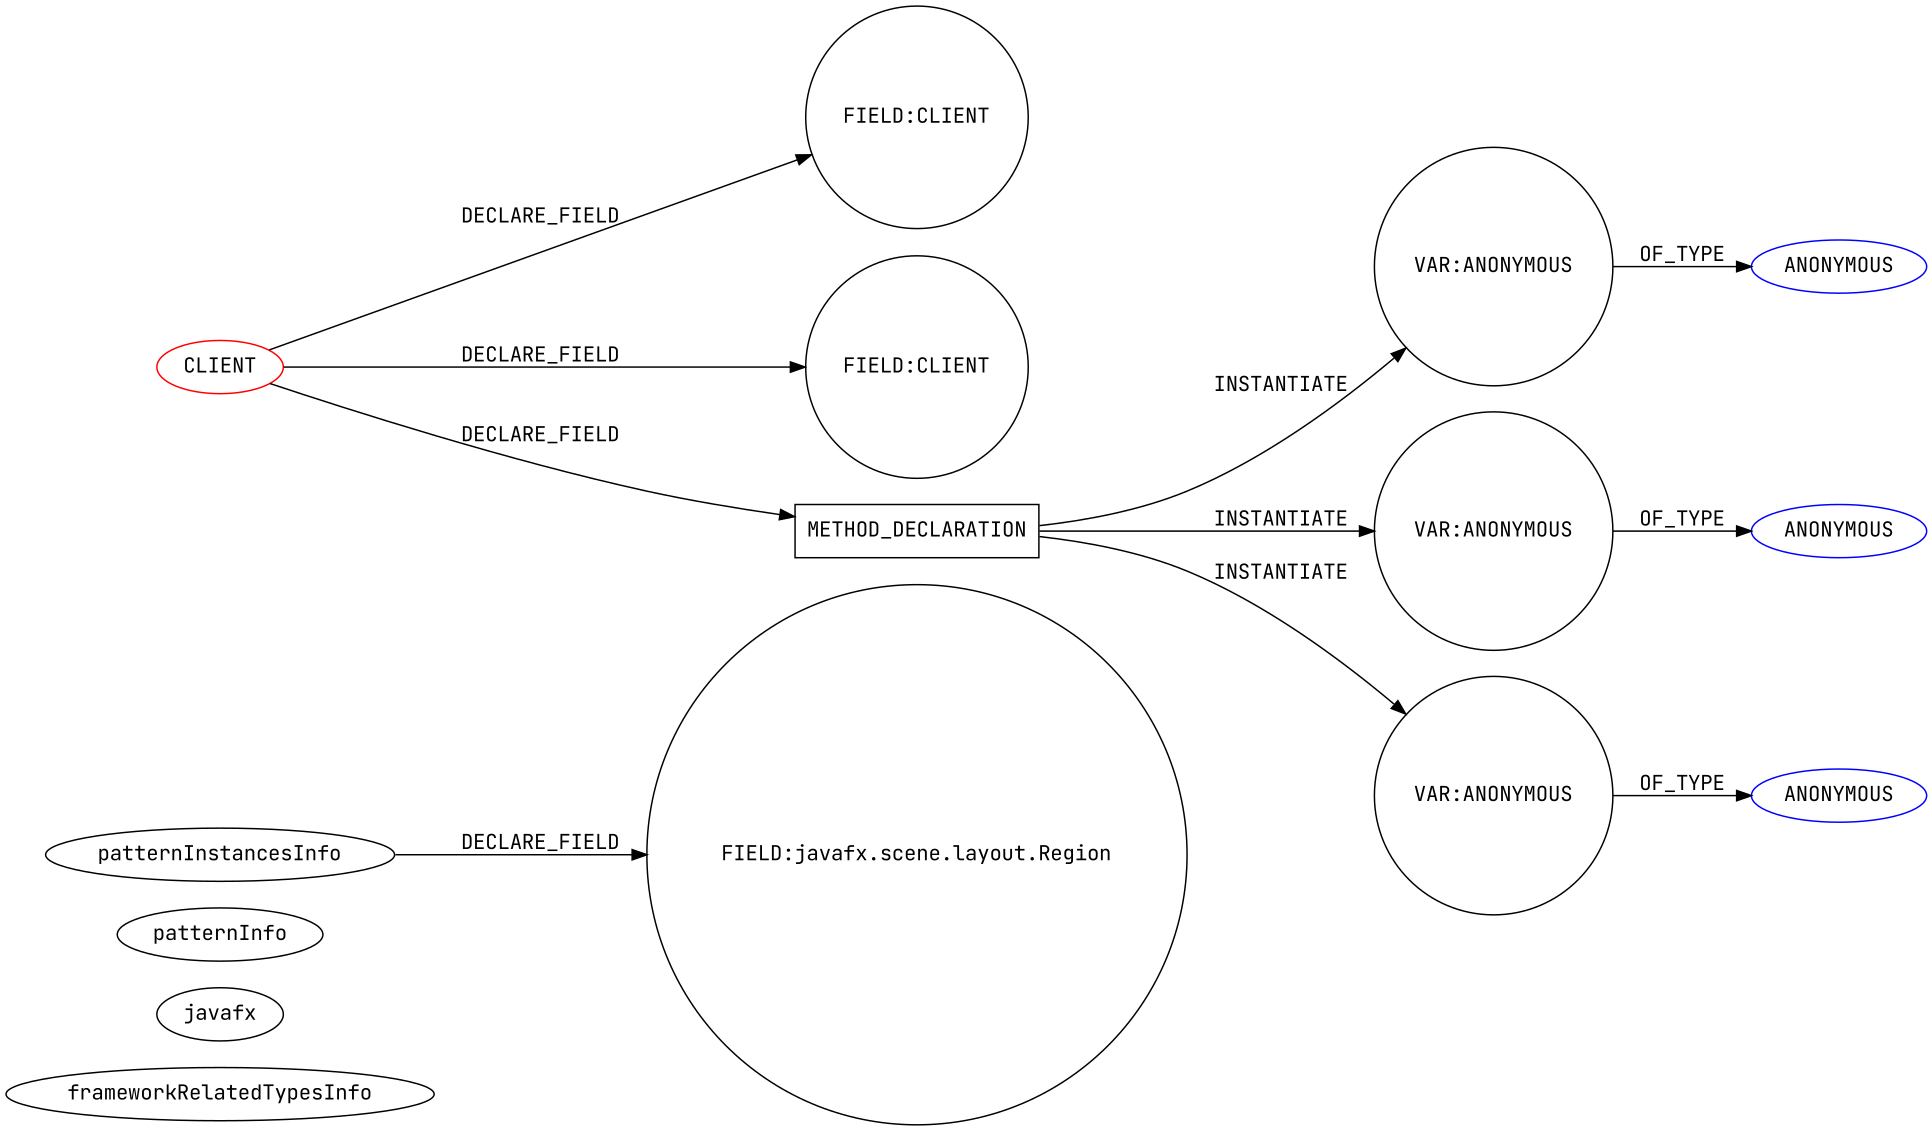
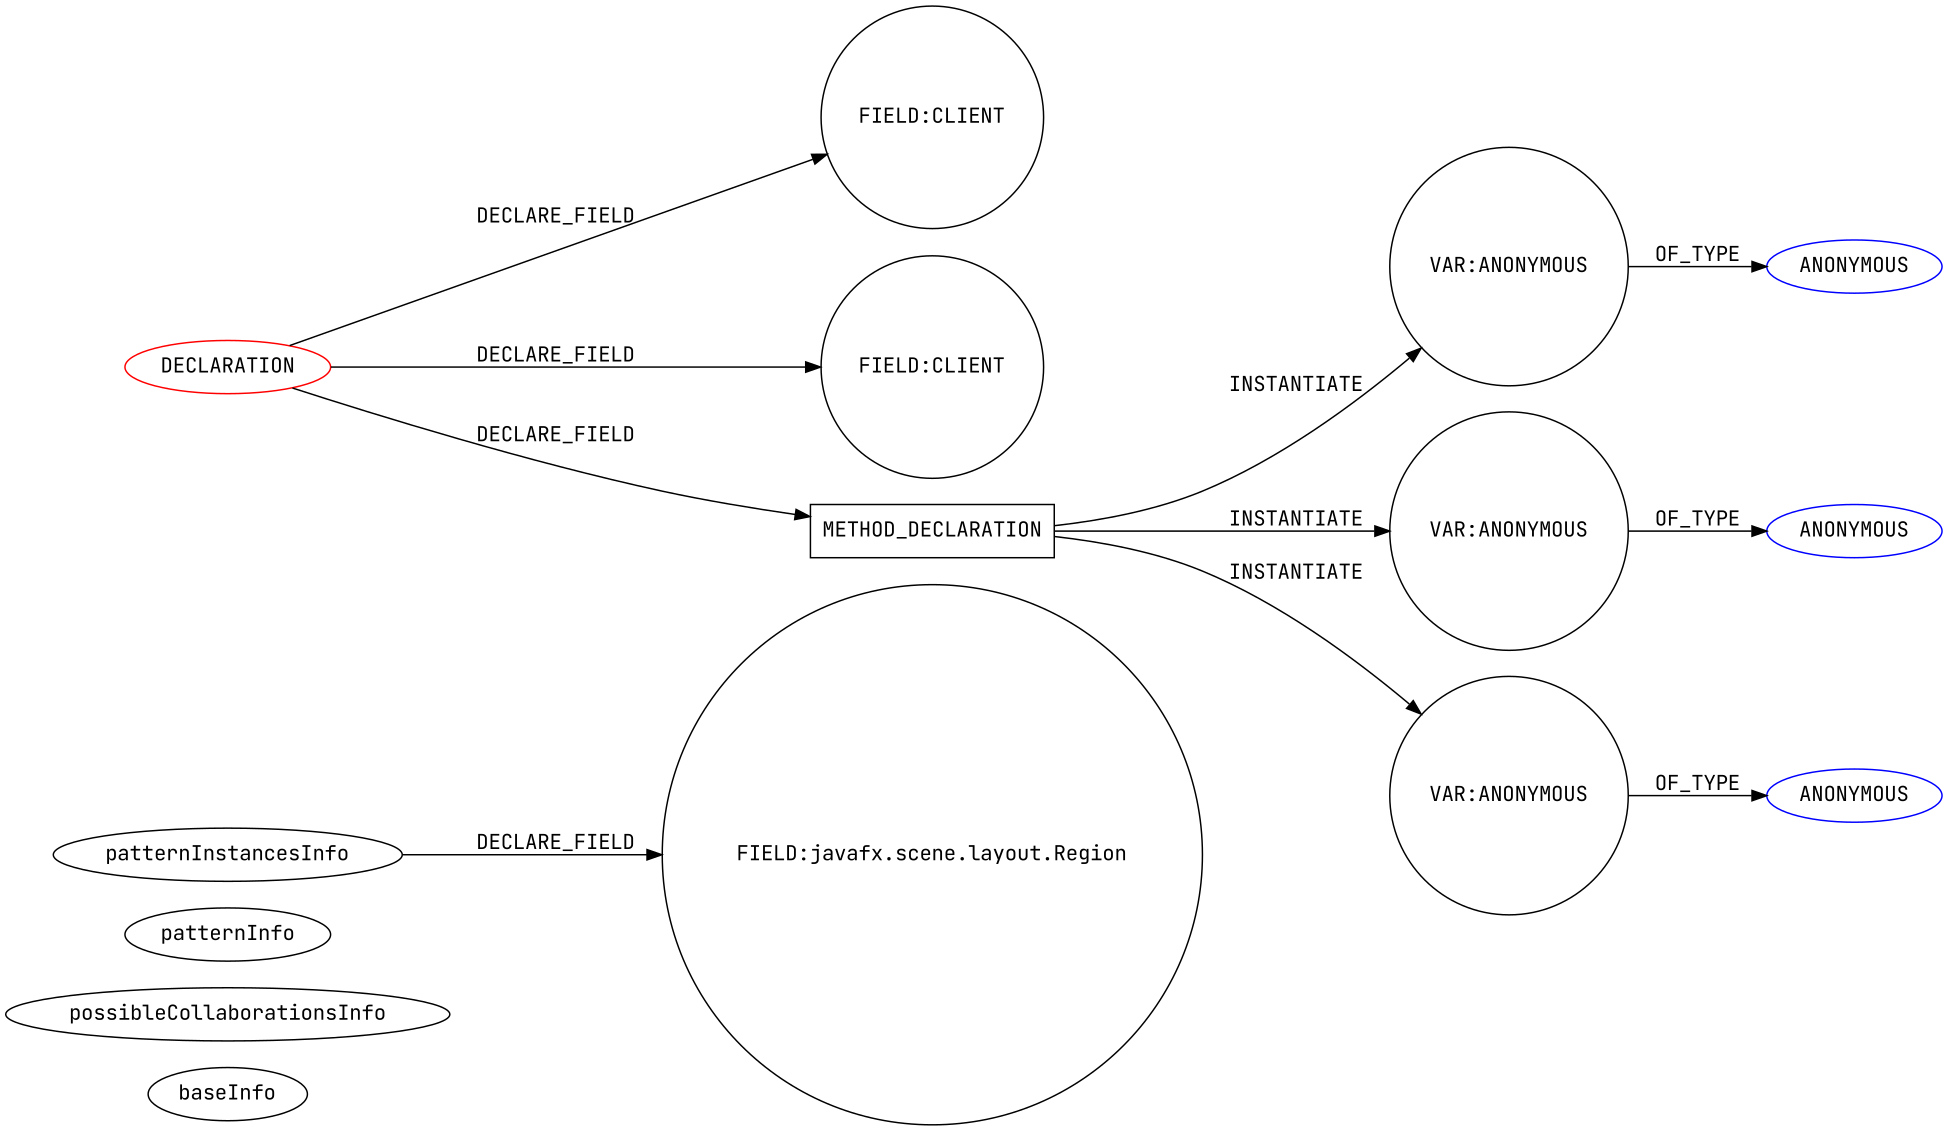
(220, 367) -> (228, 367)
(220, 1014) -> (228, 1014)
(220, 1094) -> none
none -> (228, 1094)
